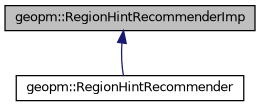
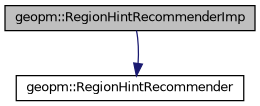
(122, 60) -> (138, 47)
